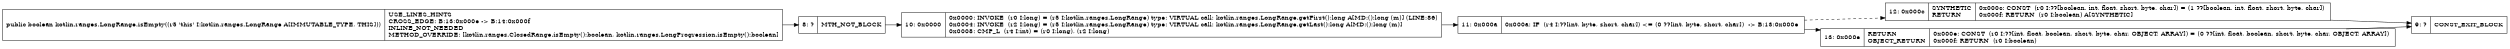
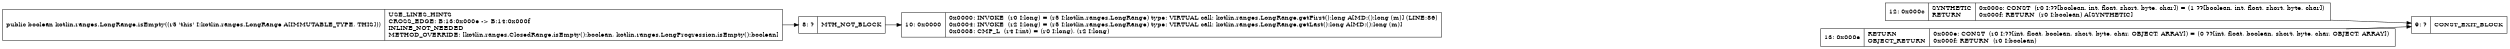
(1631, 25) -> none
